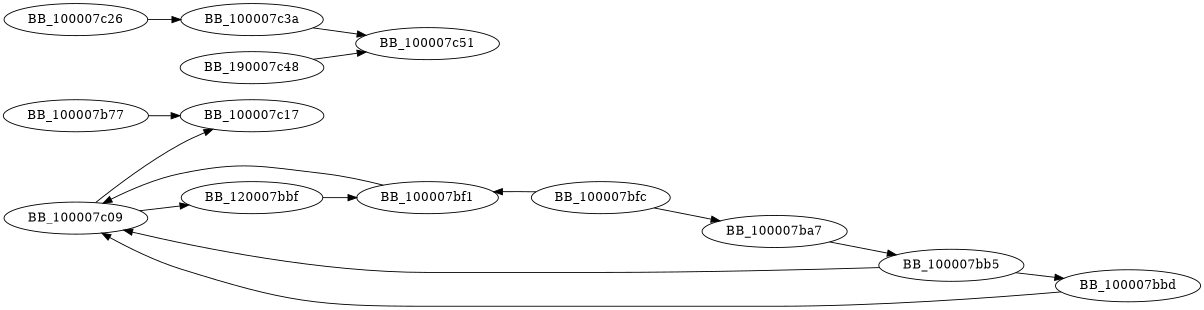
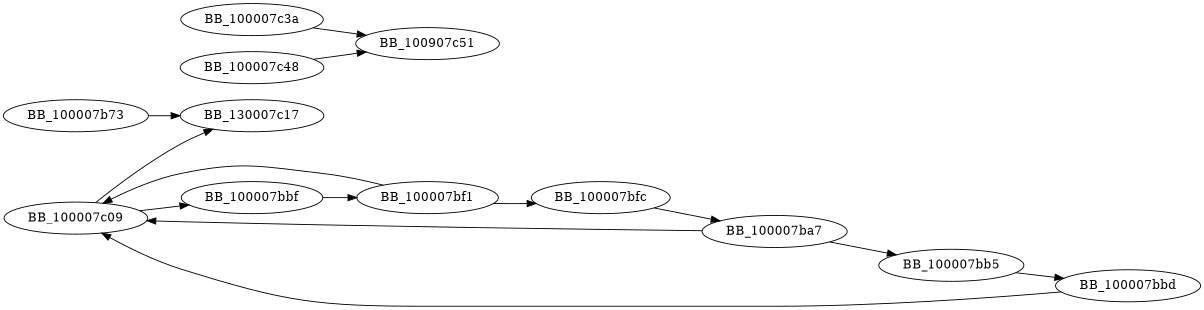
(76, 20) -> none
(428, 44) -> (428, 44)
(252, 68) -> (252, 68)
(76, 116) -> (76, 116)
(252, 116) -> (252, 116)
(519, 192) -> (510, 204)
(252, 198) -> (252, 198)
(504, 272) -> (429, 227)
